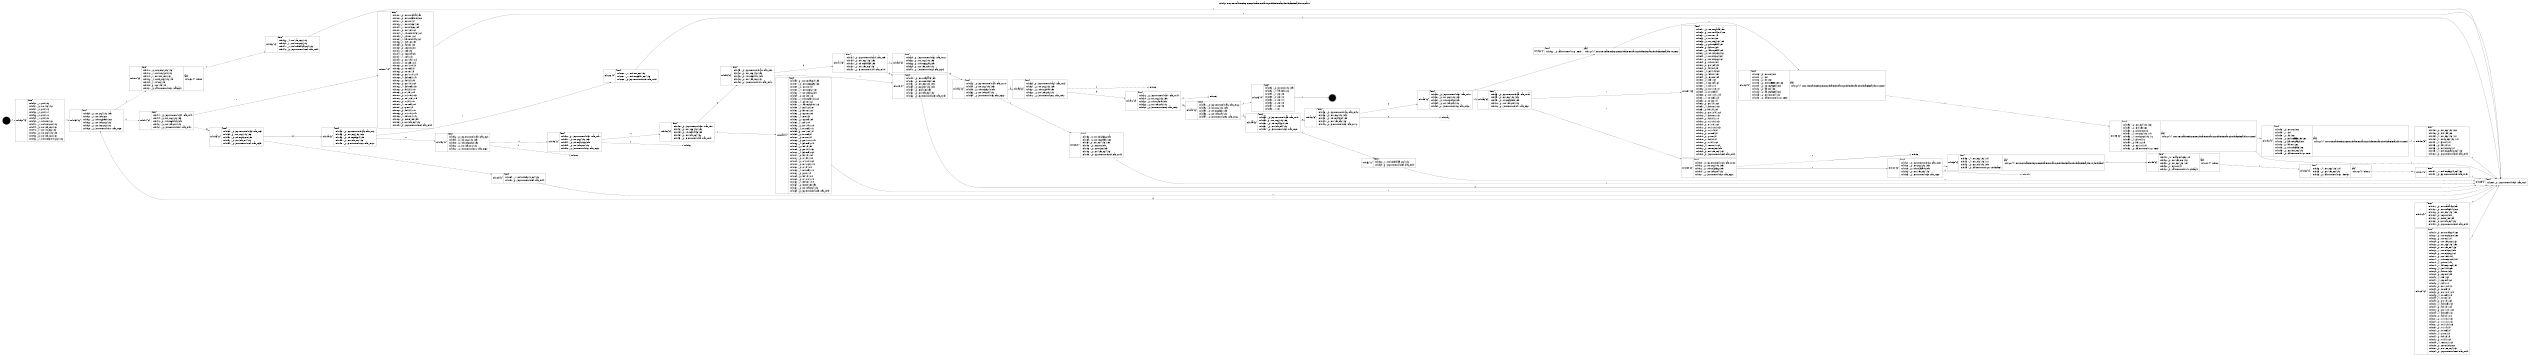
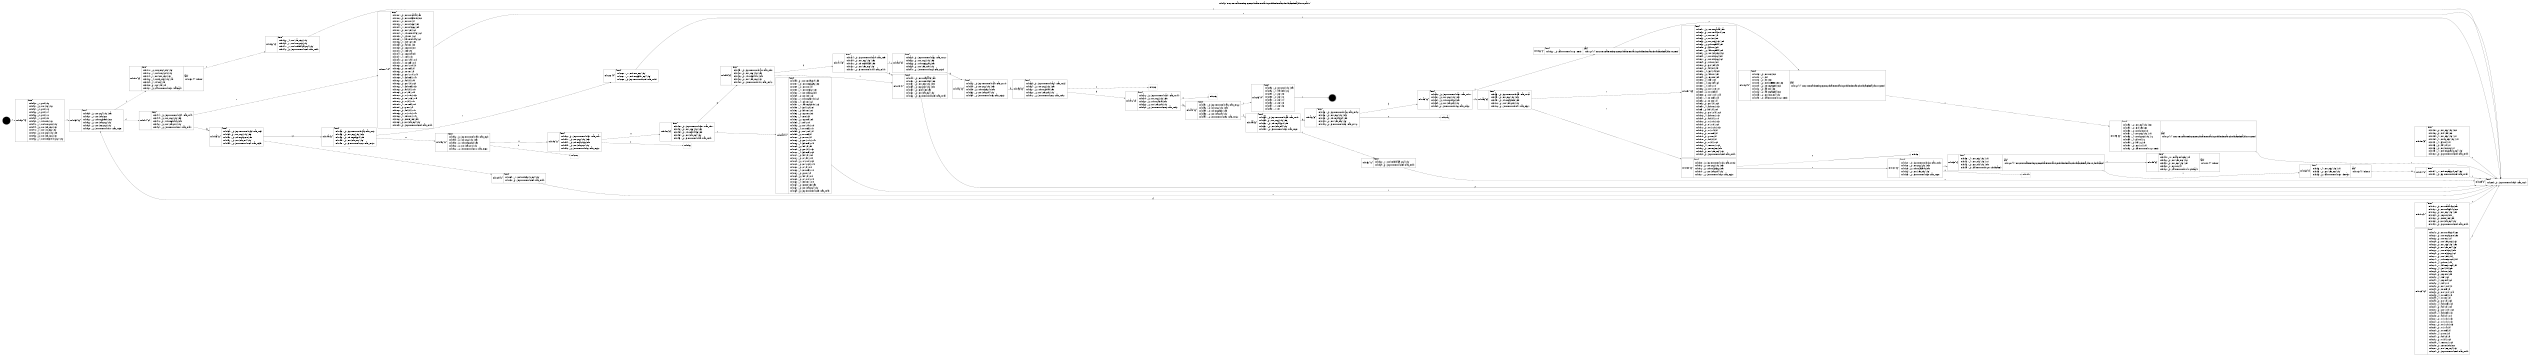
(2335, 141) -> none
(1096, 145) -> none
(2259, 167) -> (2199, 177)
